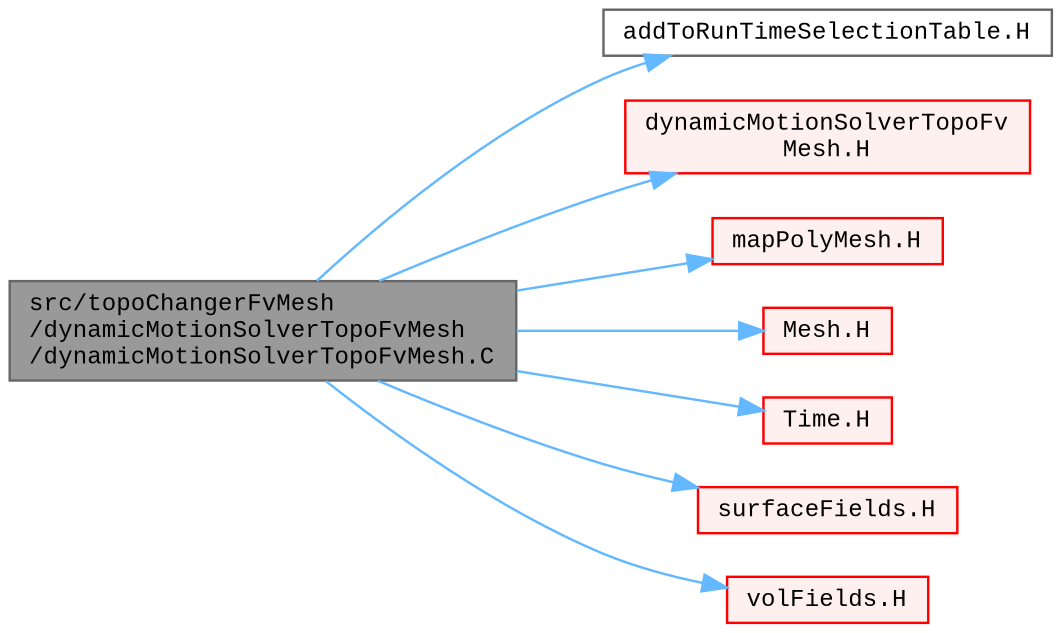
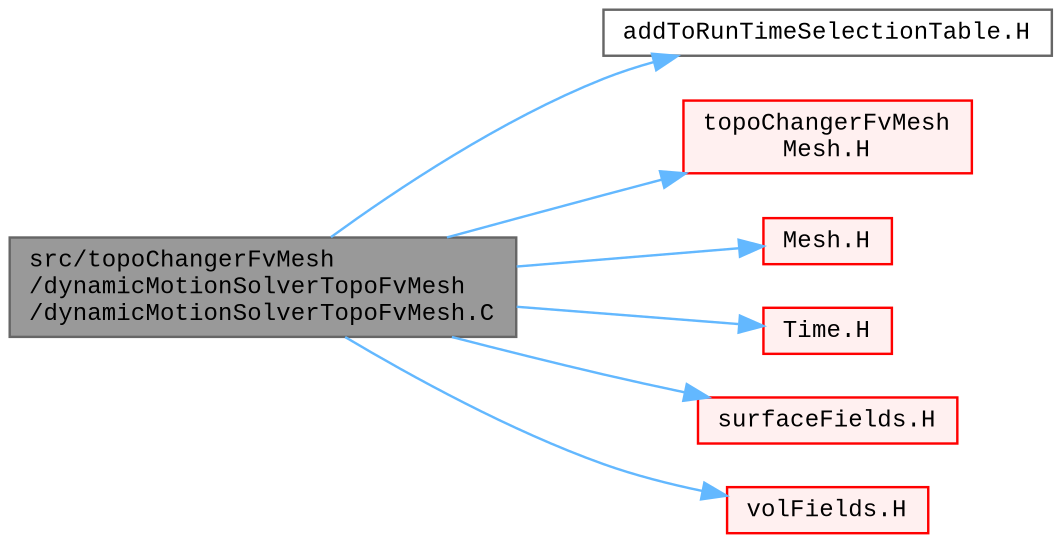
(828, 137) -> (828, 137)
(828, 241) -> none
